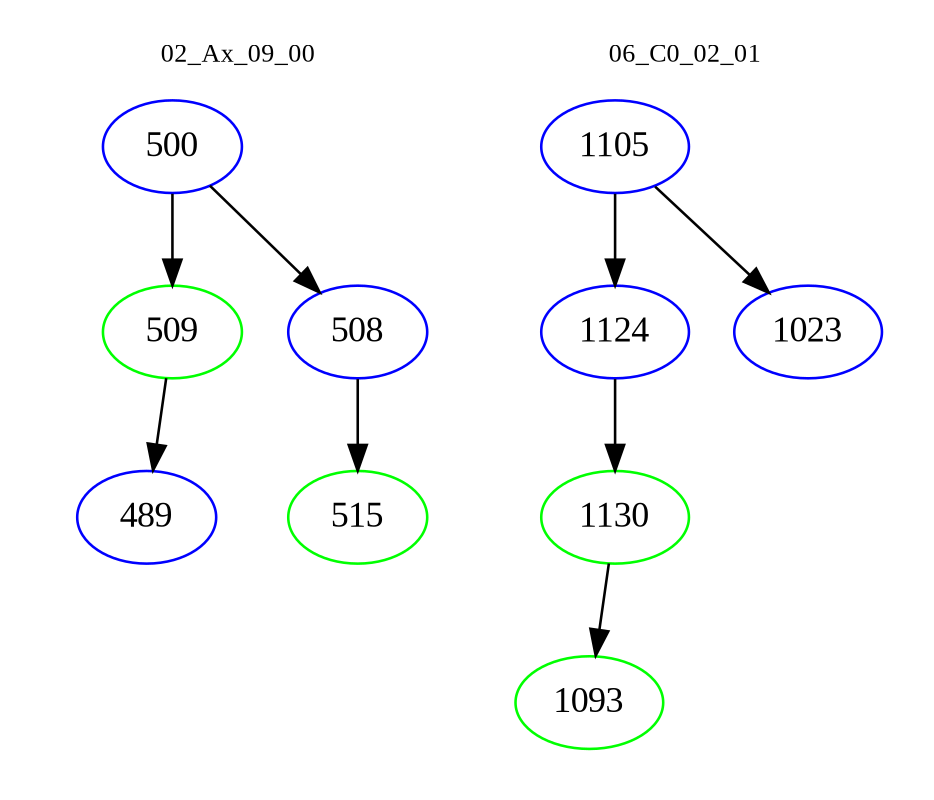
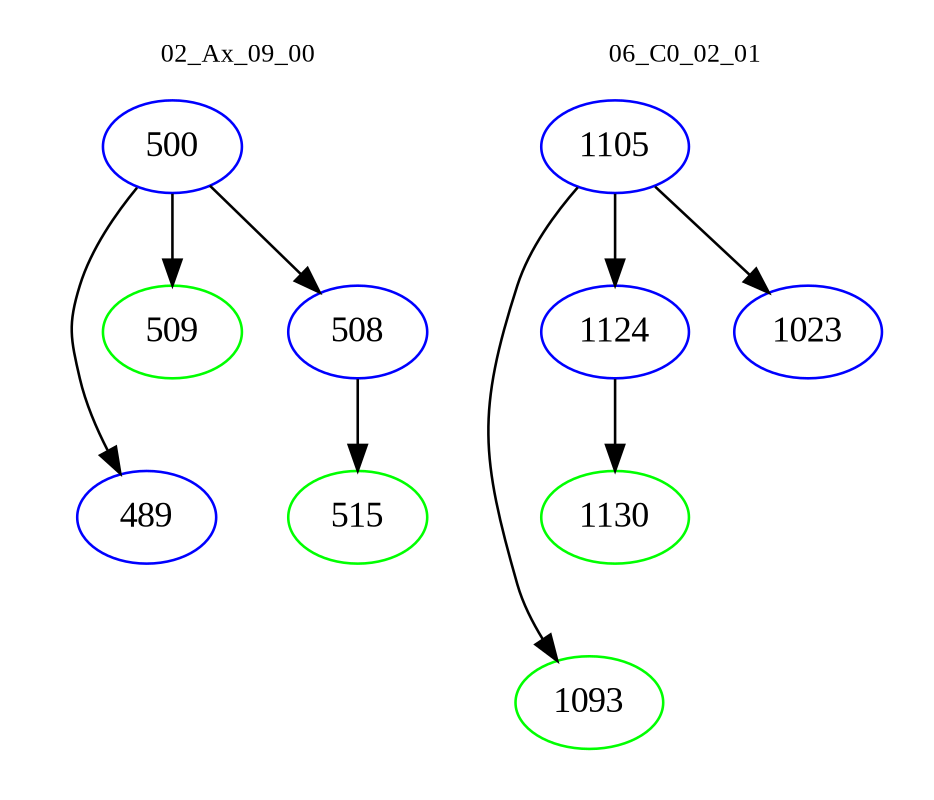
(161, 411) -> (73, 314)
(604, 597) -> (490, 407)
